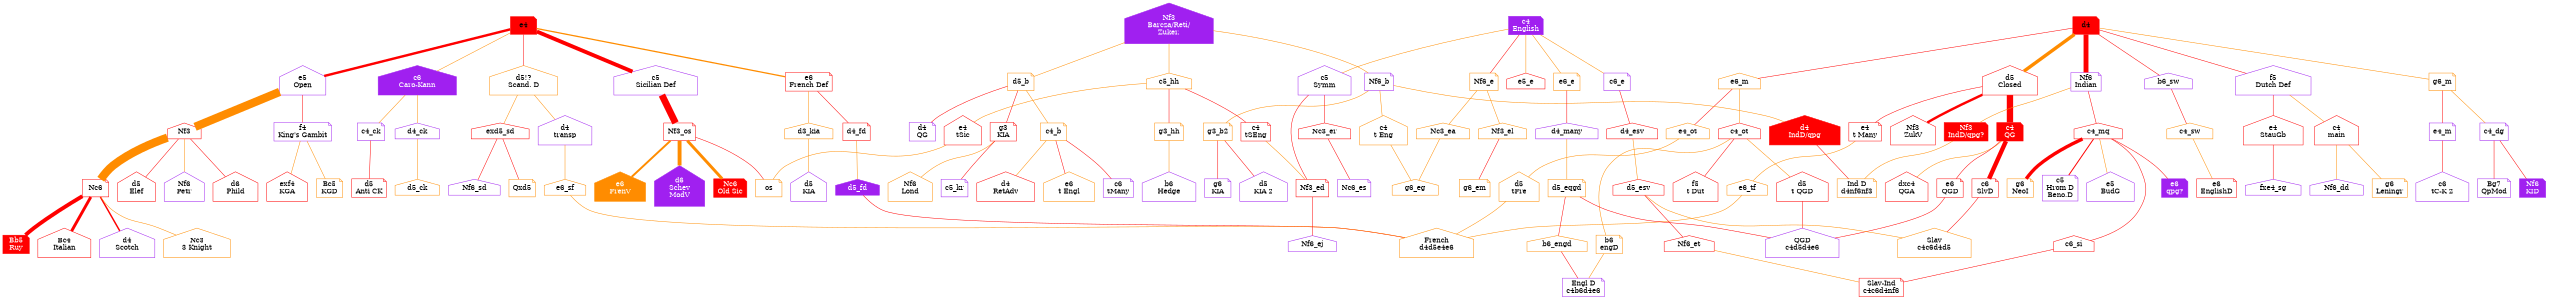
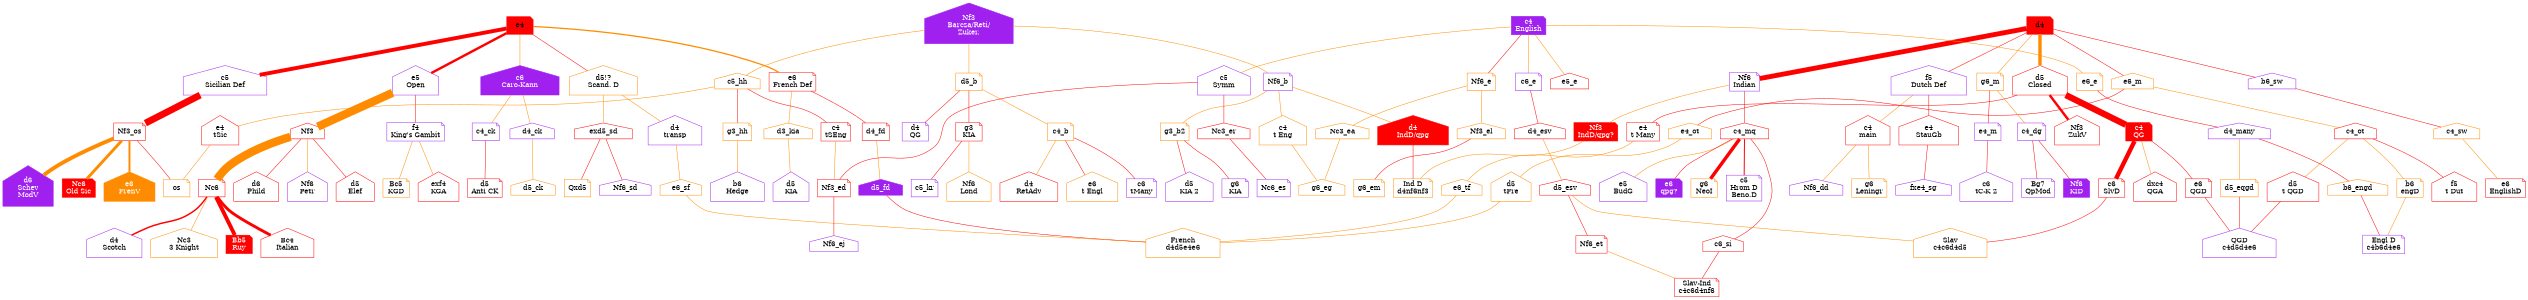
(1562, 216) -> (2305, 157)
(1689, 244) -> (1591, 244)
